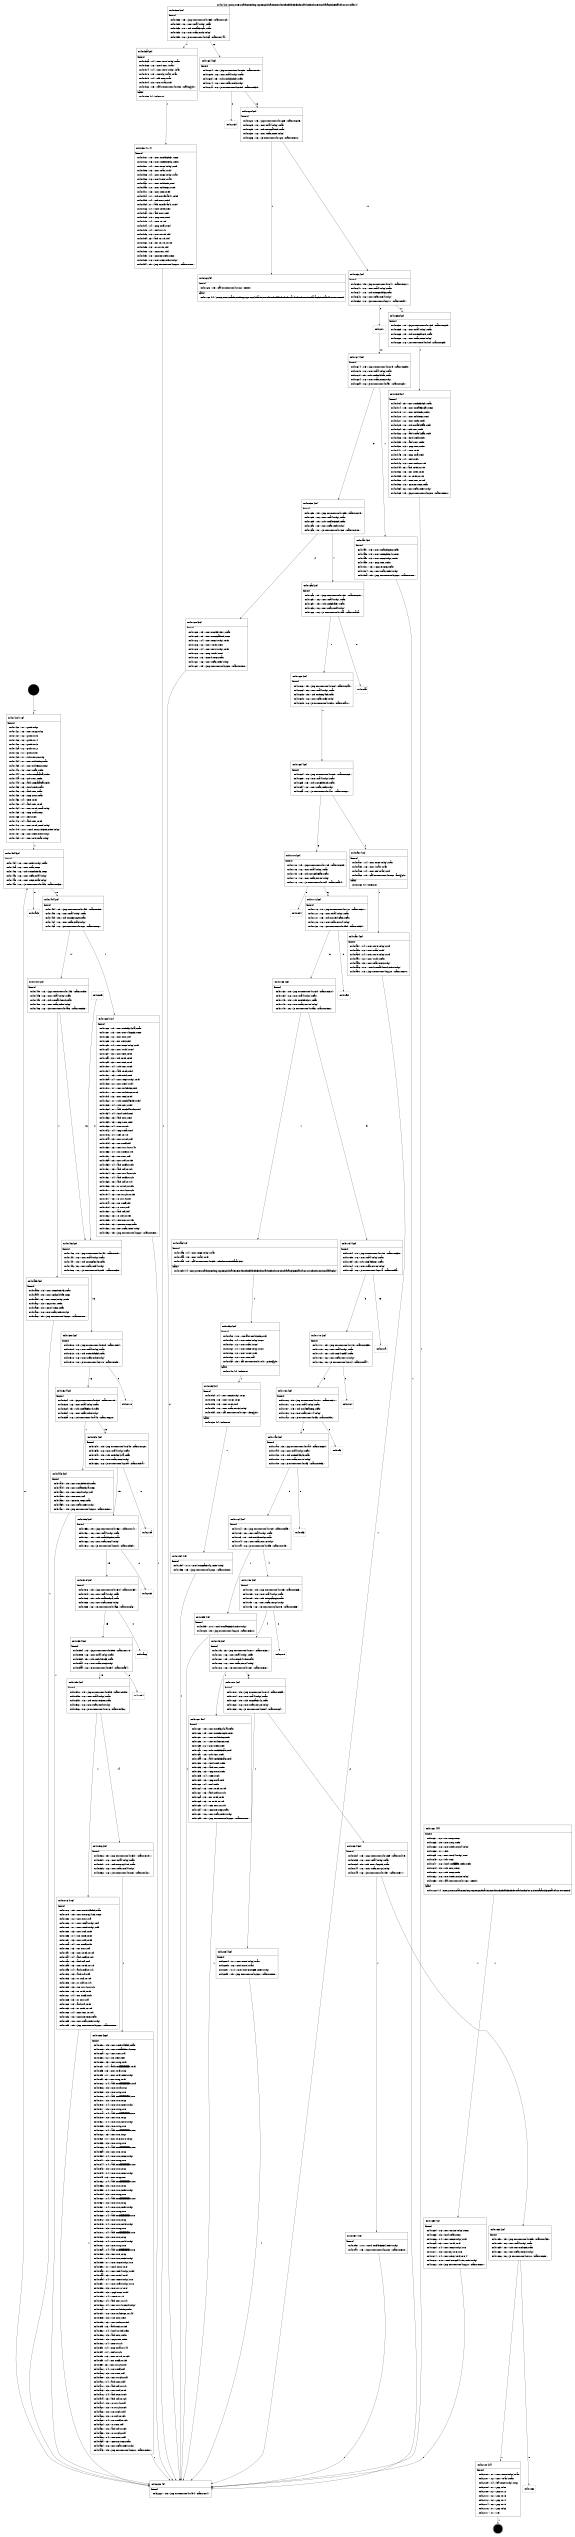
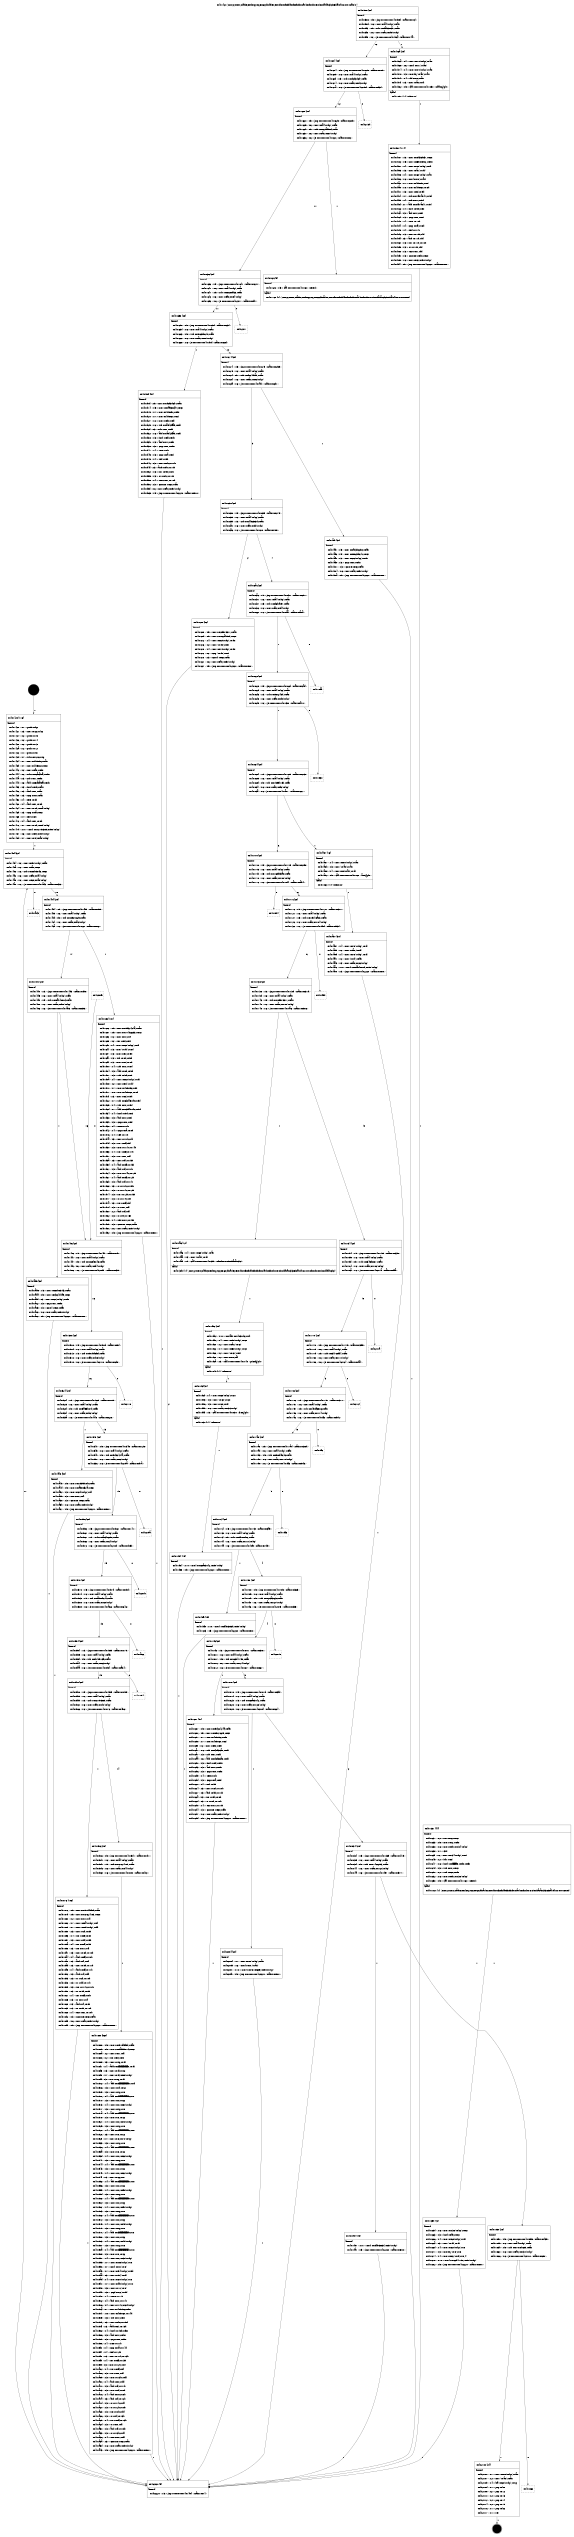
(379, 343) -> (226, 350)
none -> (317, 778)
(380, 1299) -> (375, 1299)
